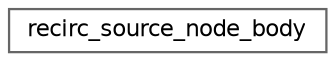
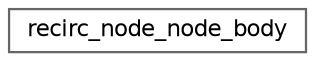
(168, 31) -> (158, 31)
